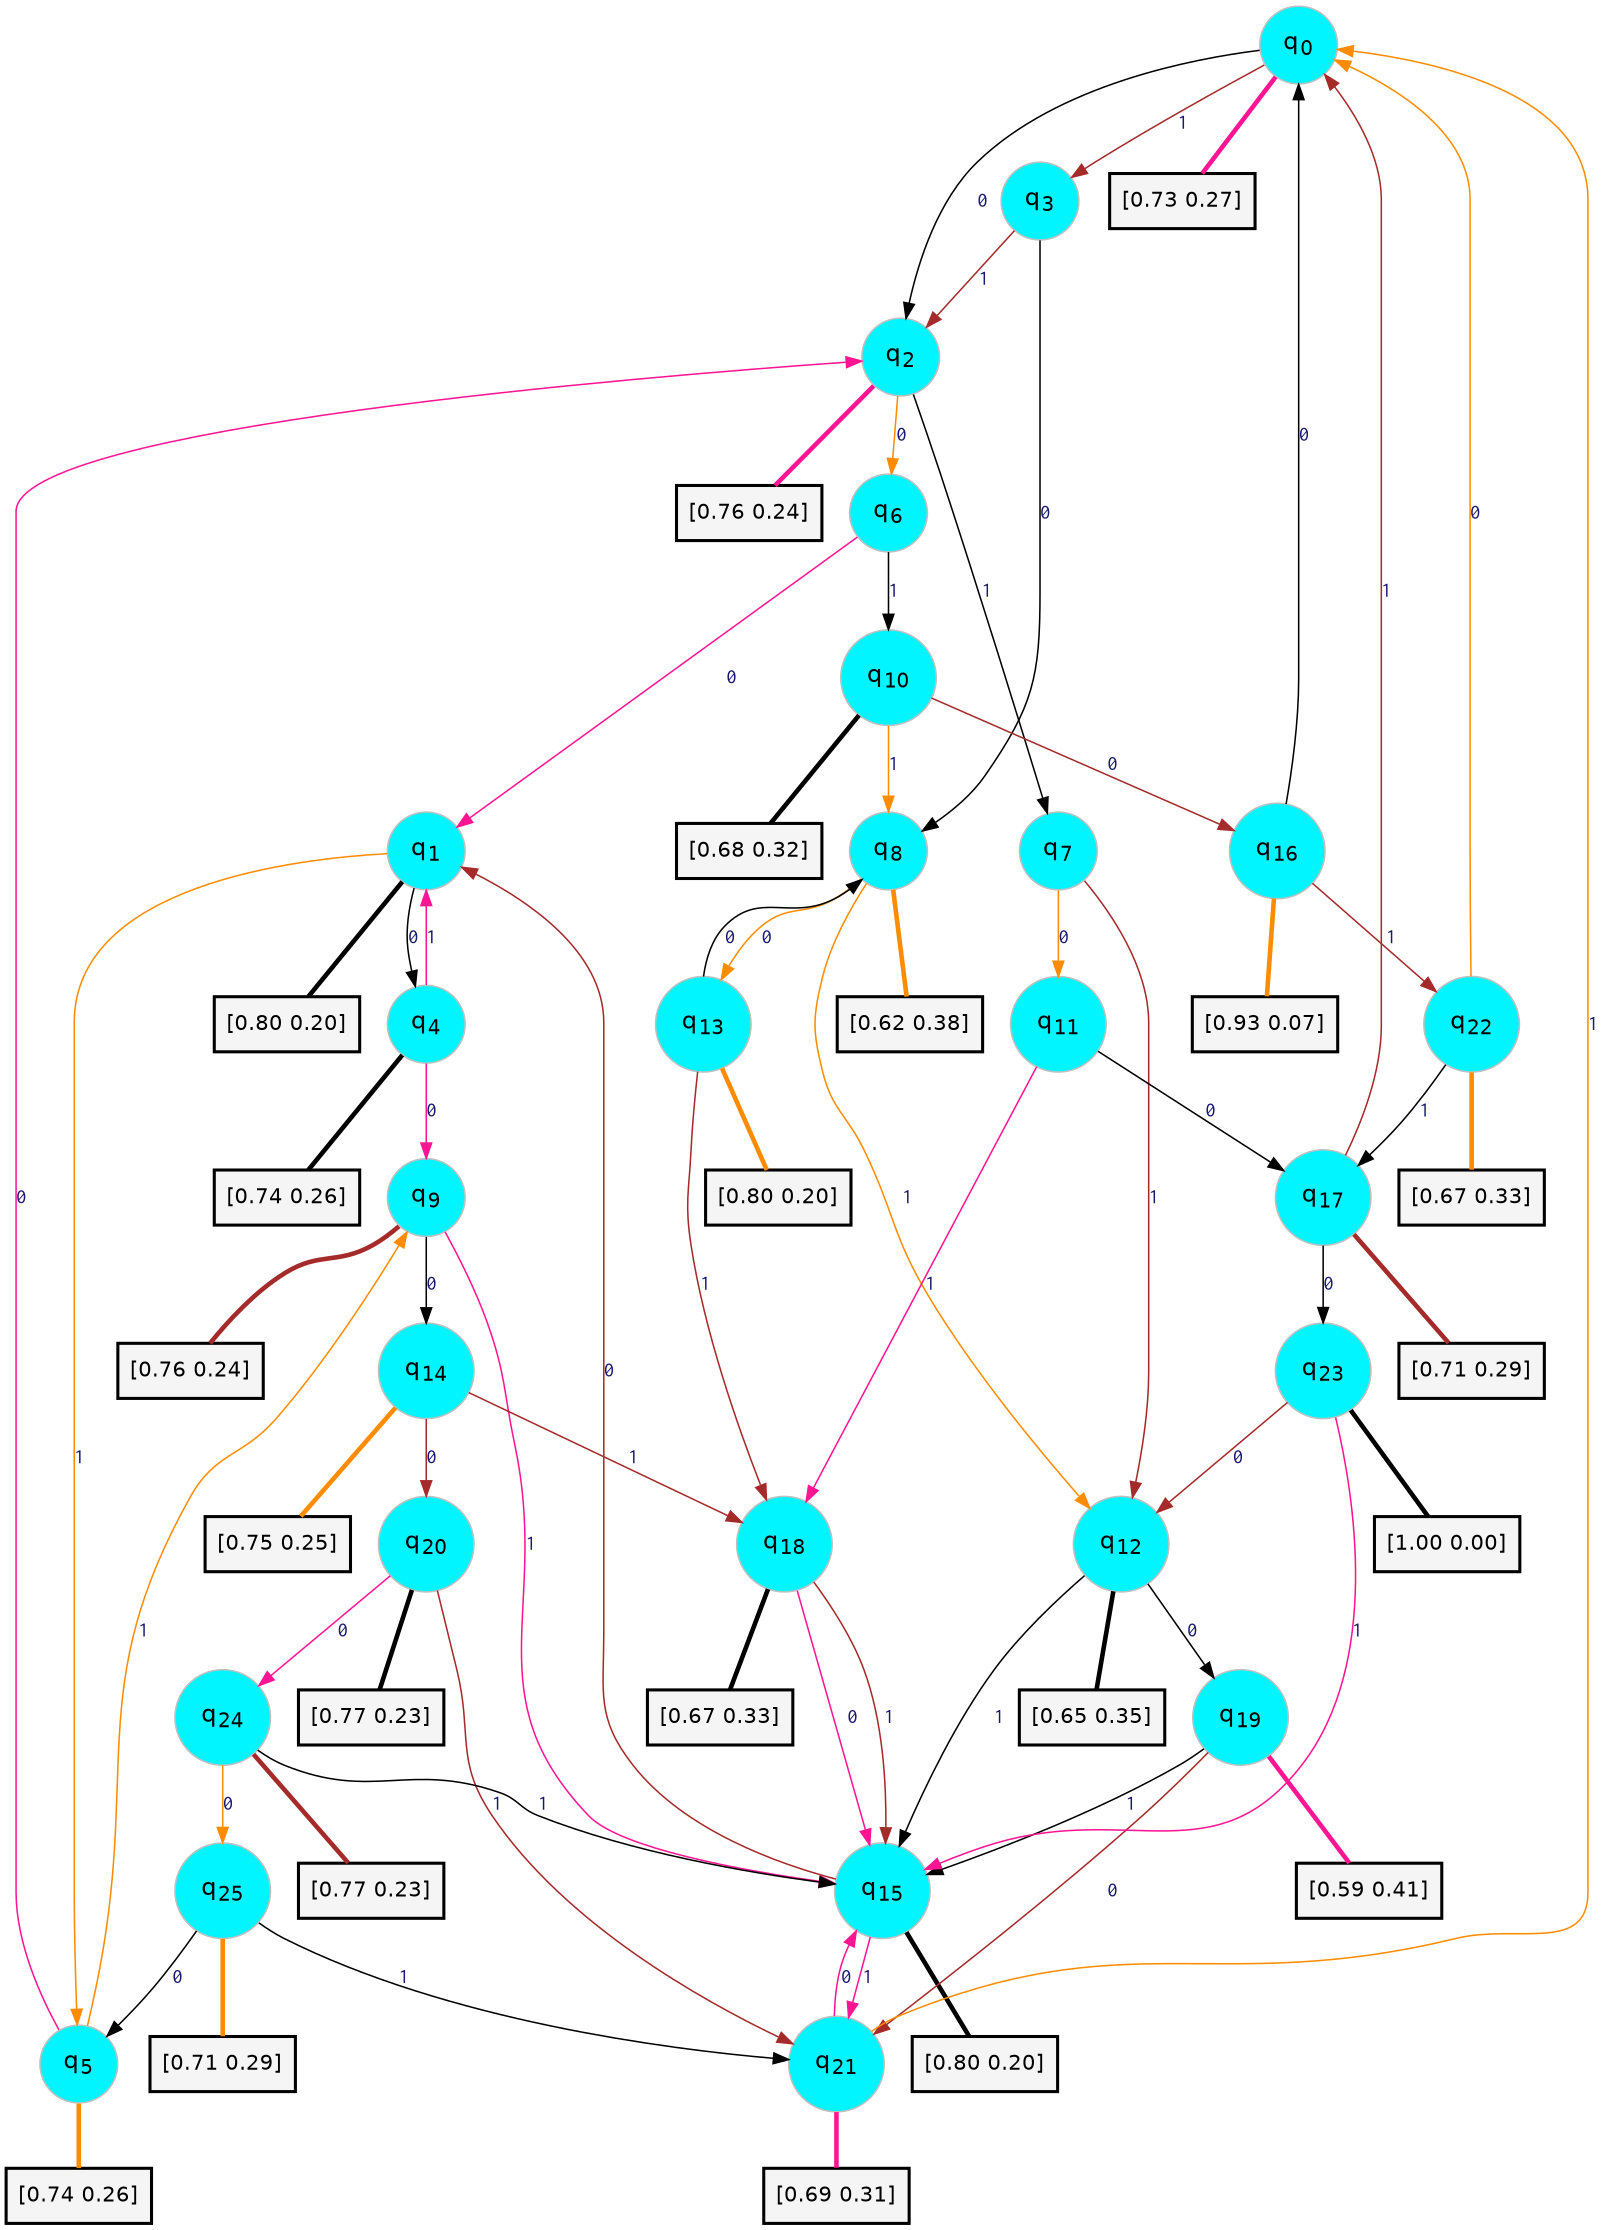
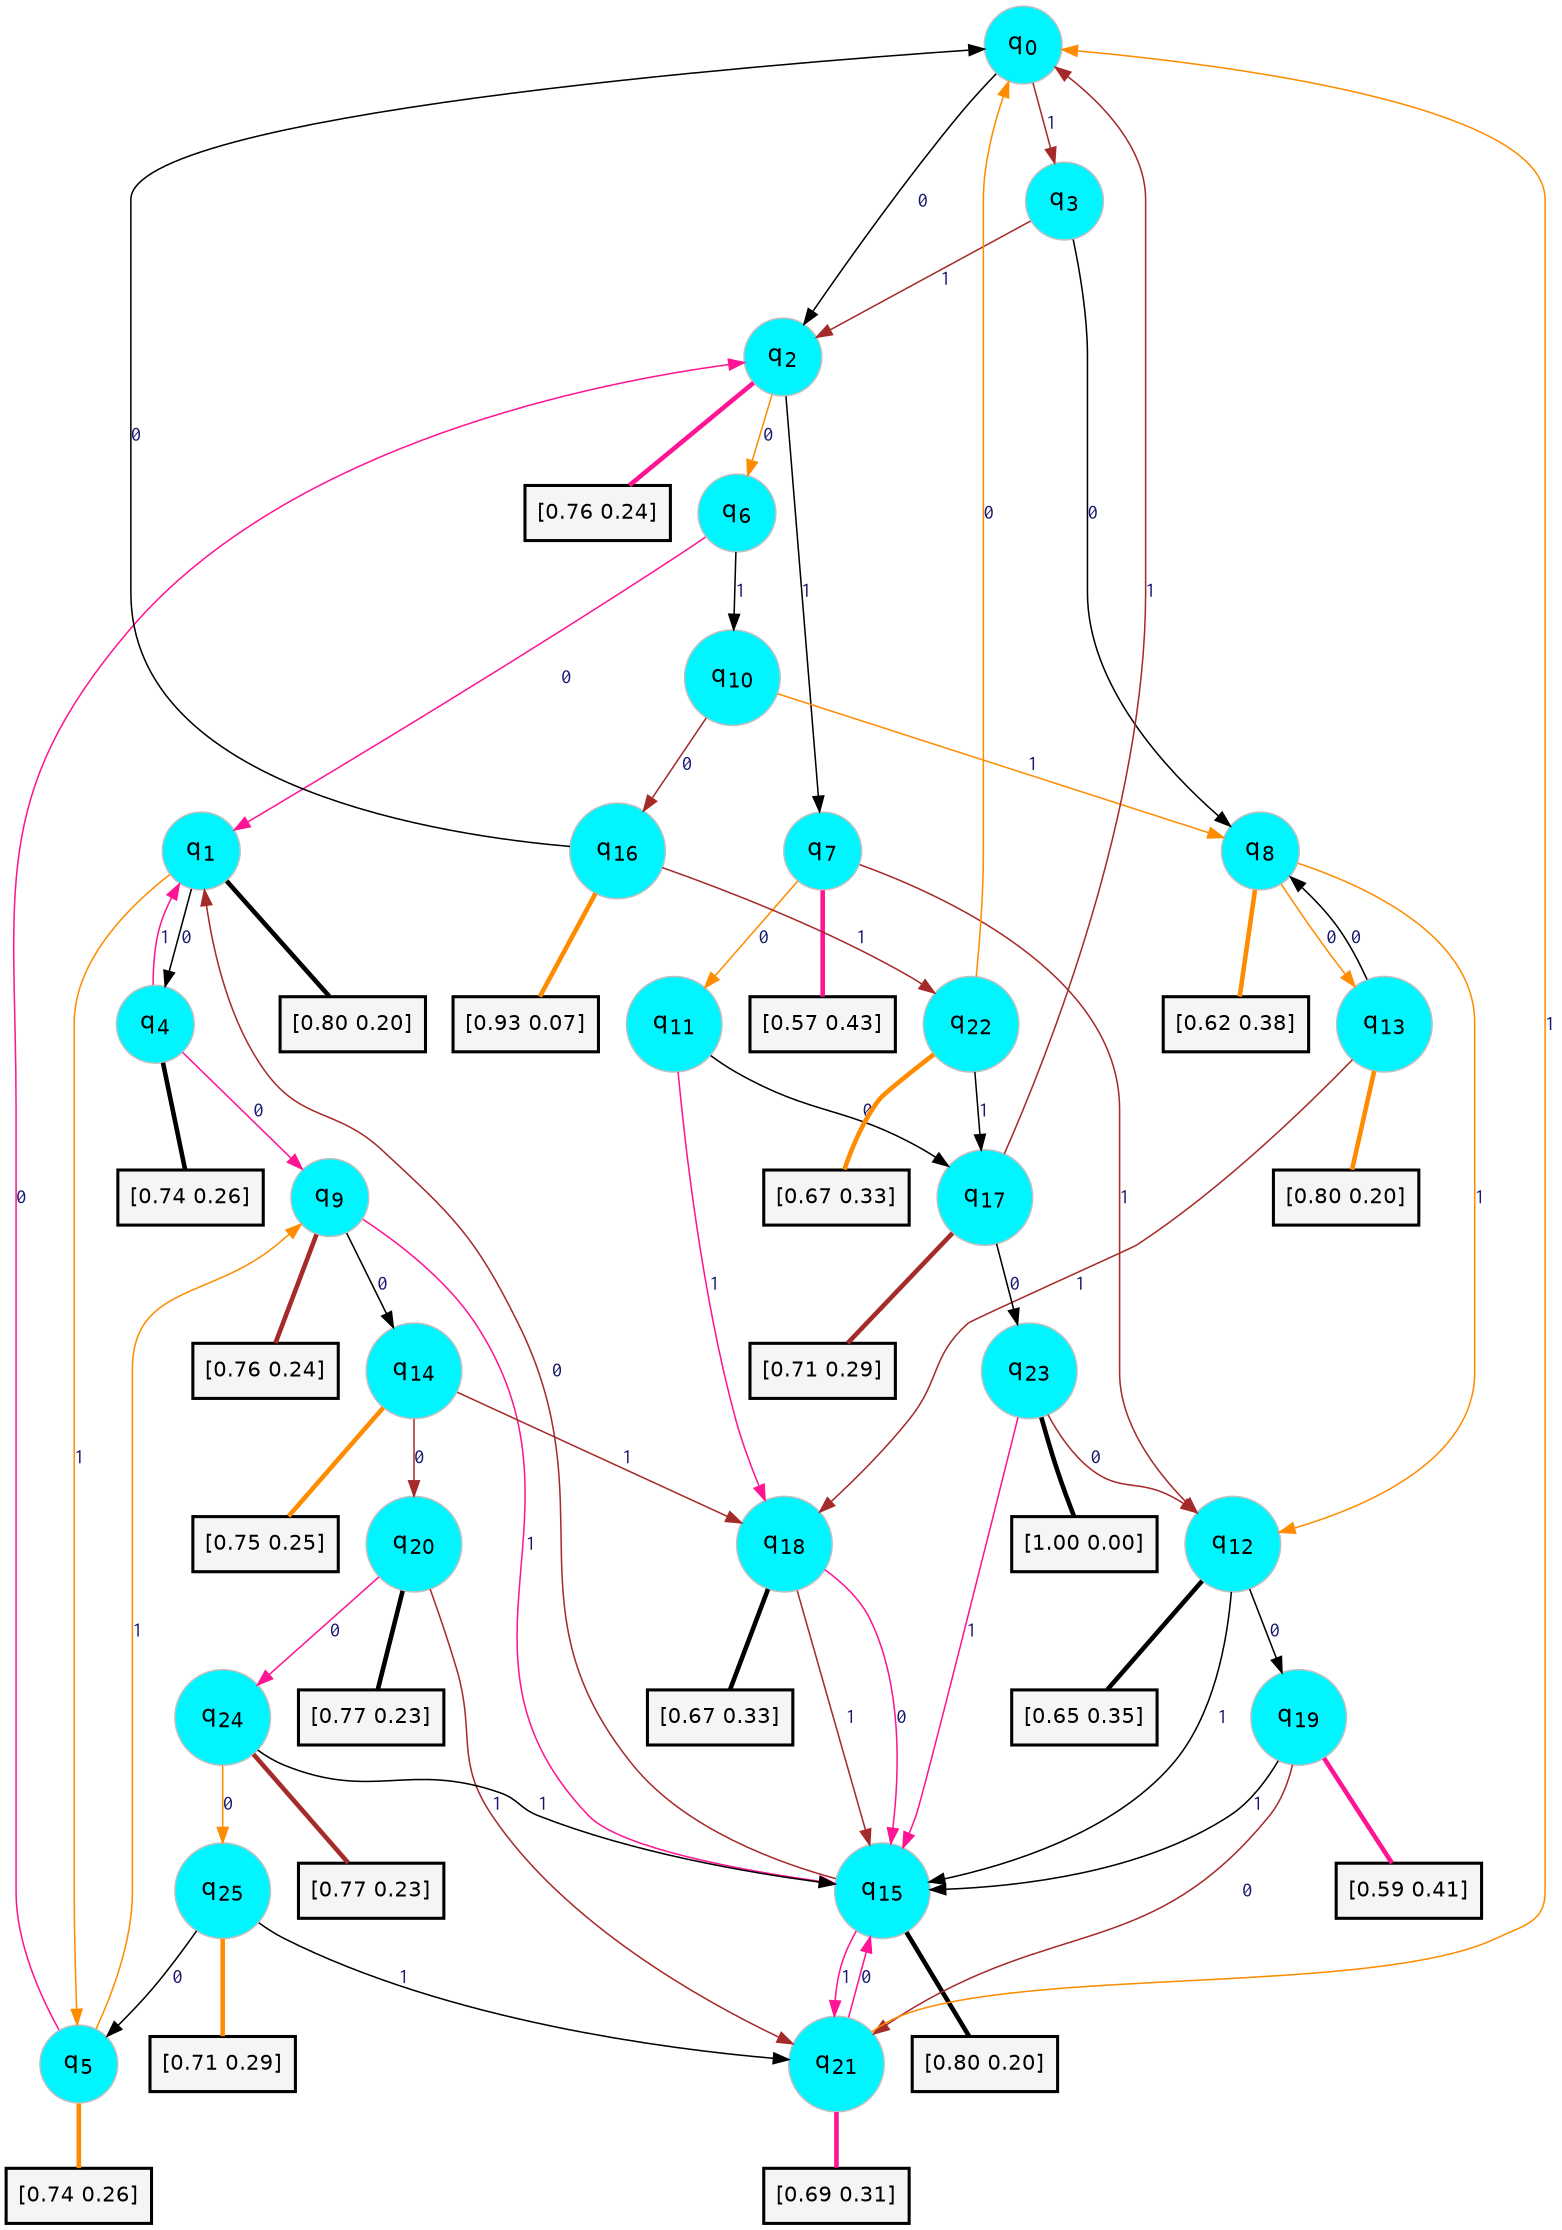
(1182, 201) -> none
(749, 851) -> none
none -> (823, 1024)
